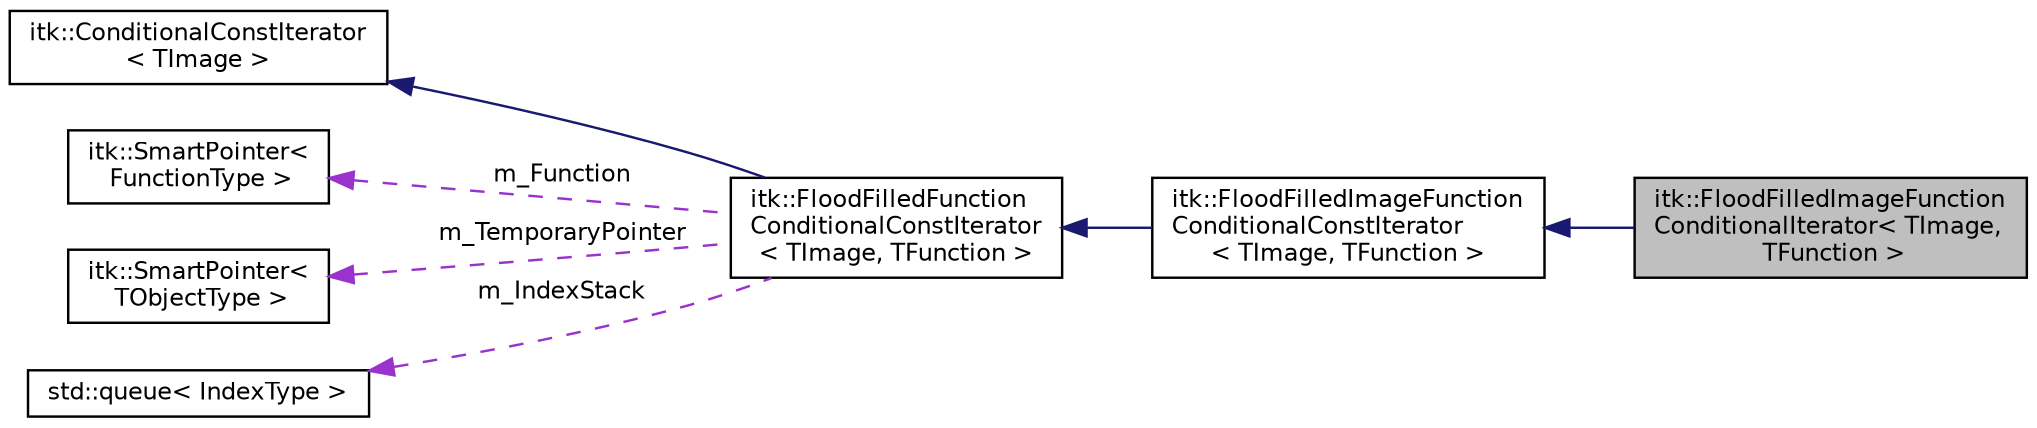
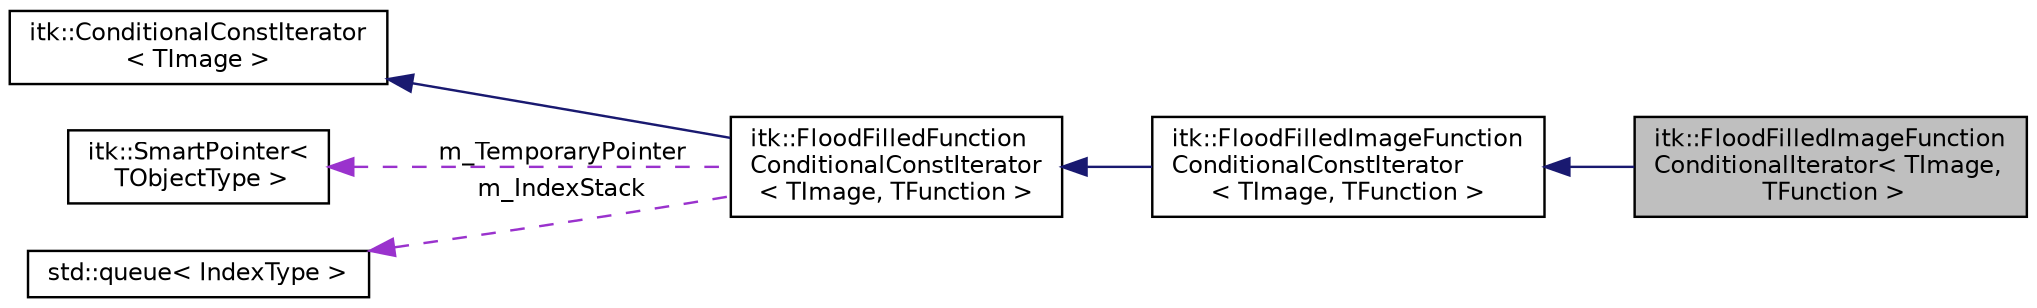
(199, 167) -> none
